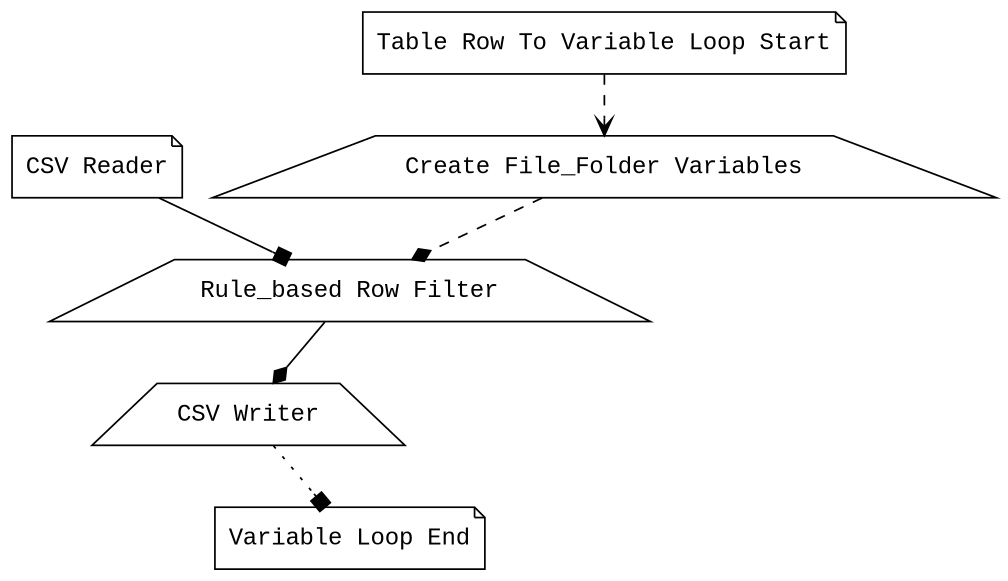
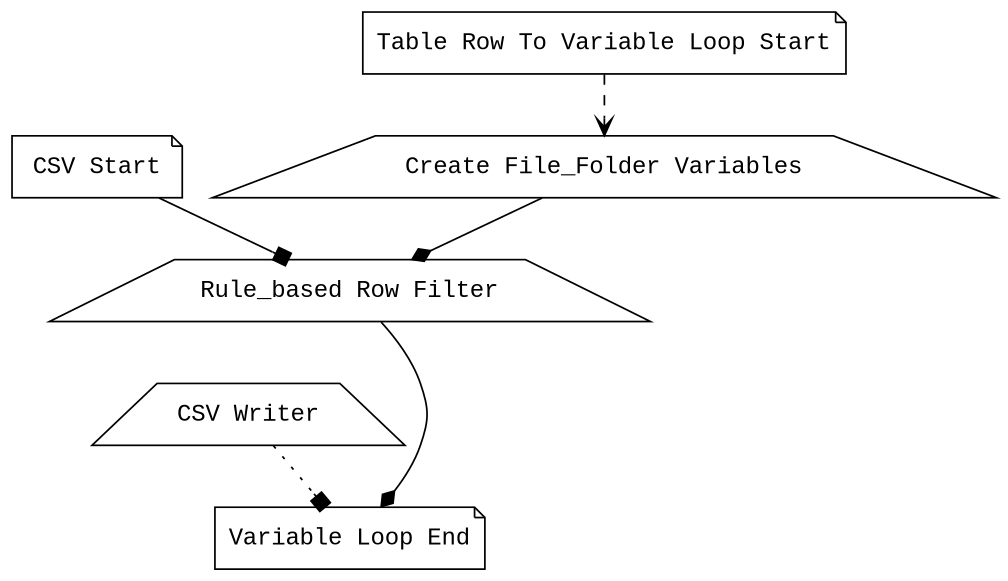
(97, 167) -> (97, 167)
(486, 224) -> (486, 224)
(306, 345) -> (426, 404)
